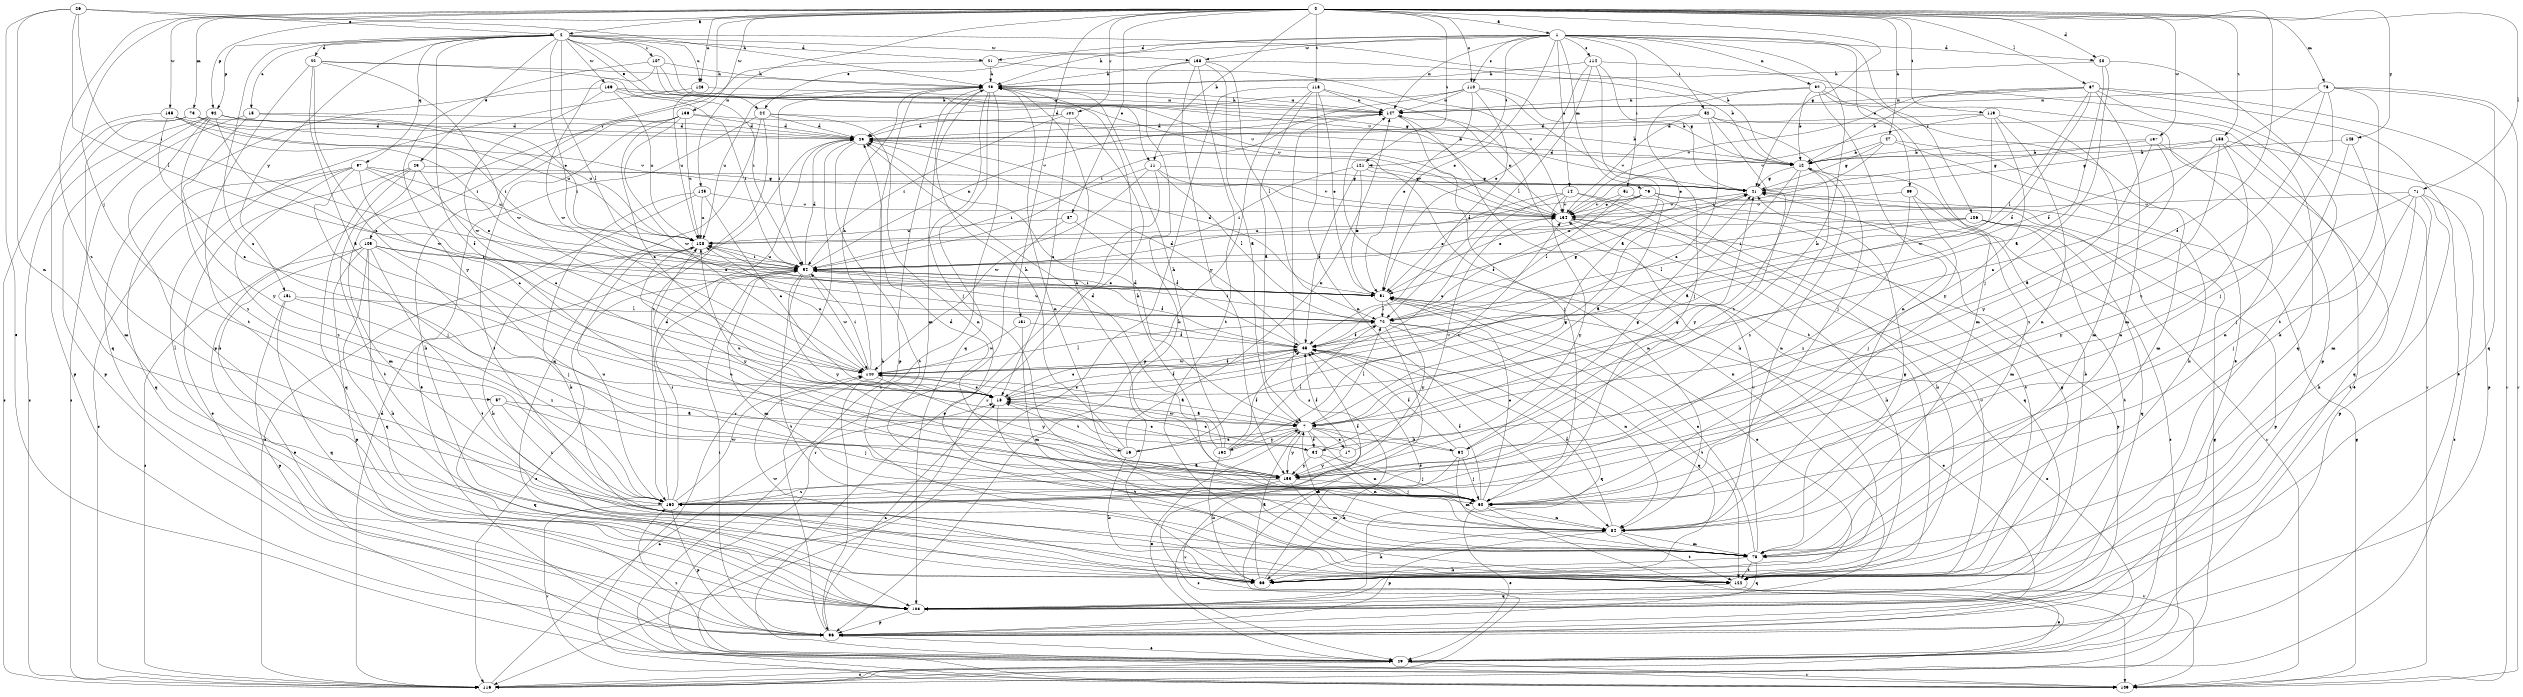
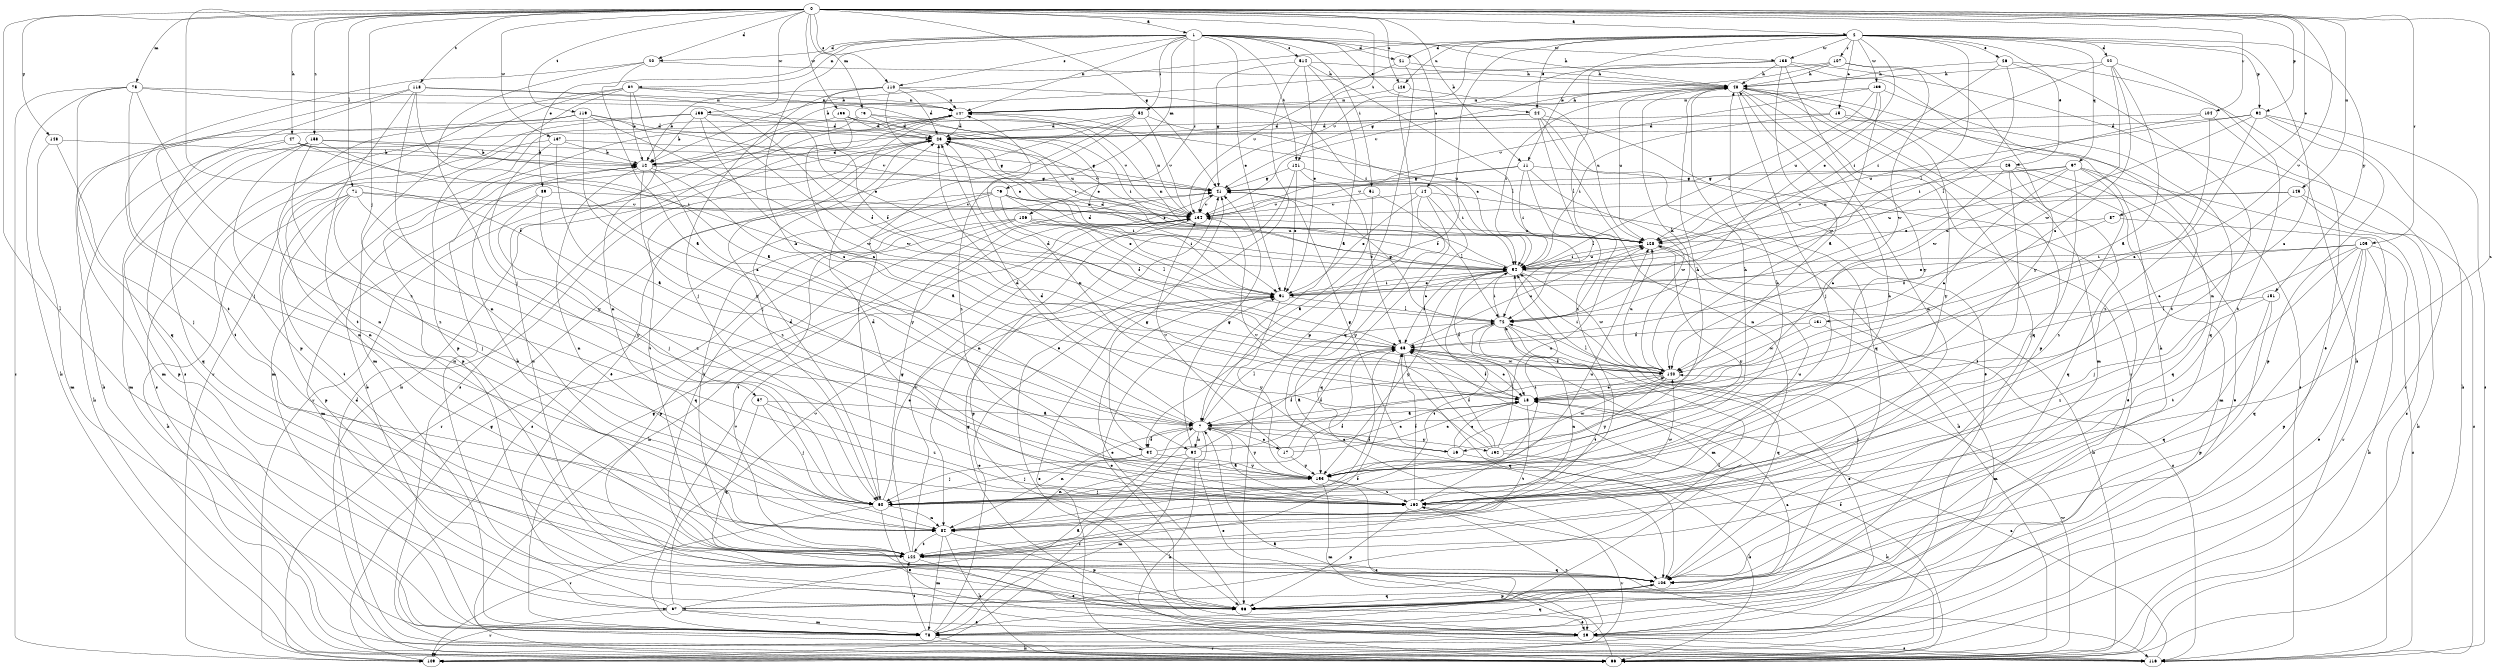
(318, 22) -> (1941, 41)
(1593, 61) -> (1303, 61)
(1424, 341) -> (1363, 163)
(175, 348) -> (1346, 335)
(1078, 427) -> (1472, 427)
(2054, 587) -> (1194, 599)
(1494, 675) -> (1002, 209)
